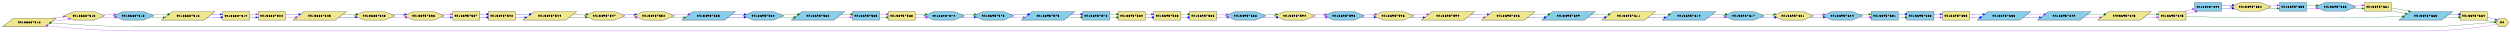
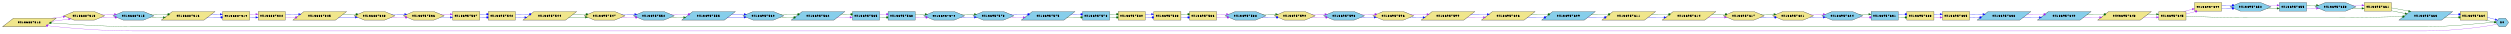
(2208, 7) -> (2208, 7)
(2251, 7) -> (2251, 7)
(654, 16) -> (654, 16)
(902, 16) -> (902, 16)
(1689, 16) -> (1689, 16)
(1744, 16) -> (1744, 16)
(1920, 16) -> (1920, 16)
(2502, 22) -> (2502, 22)
